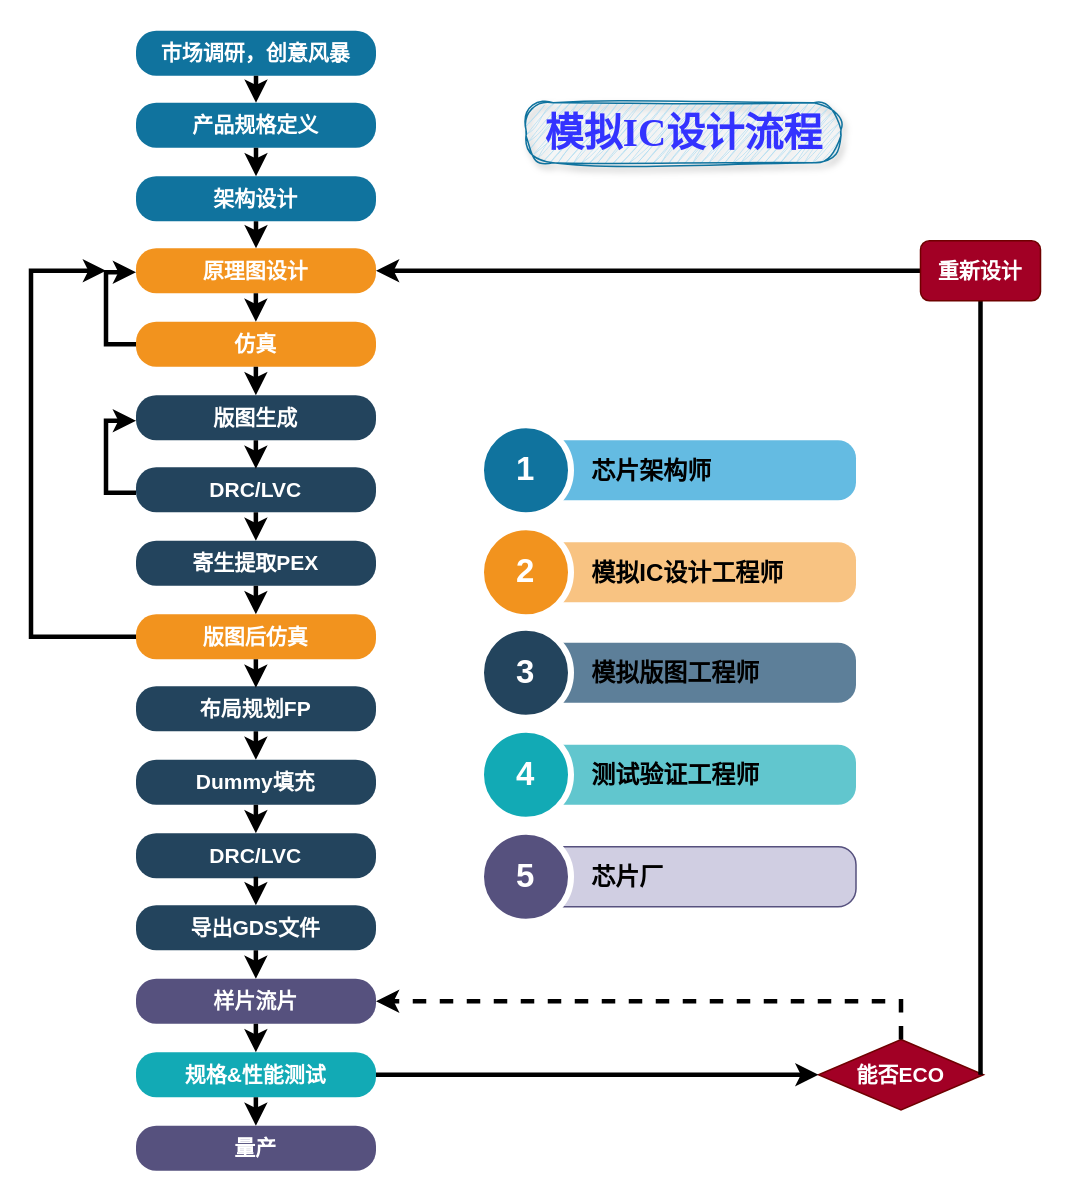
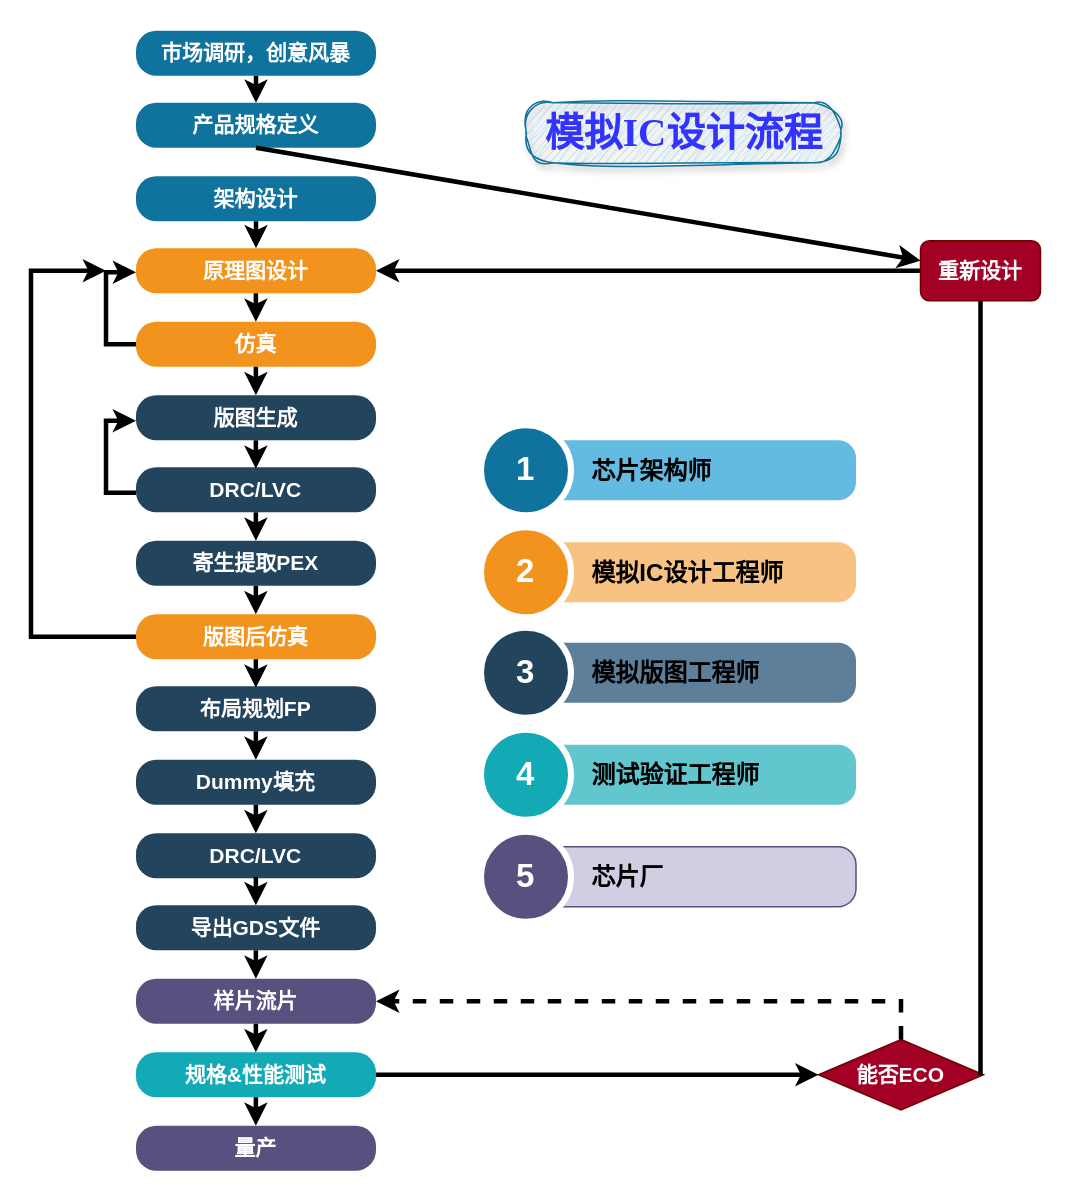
(256, 154) -> (581, 203)
